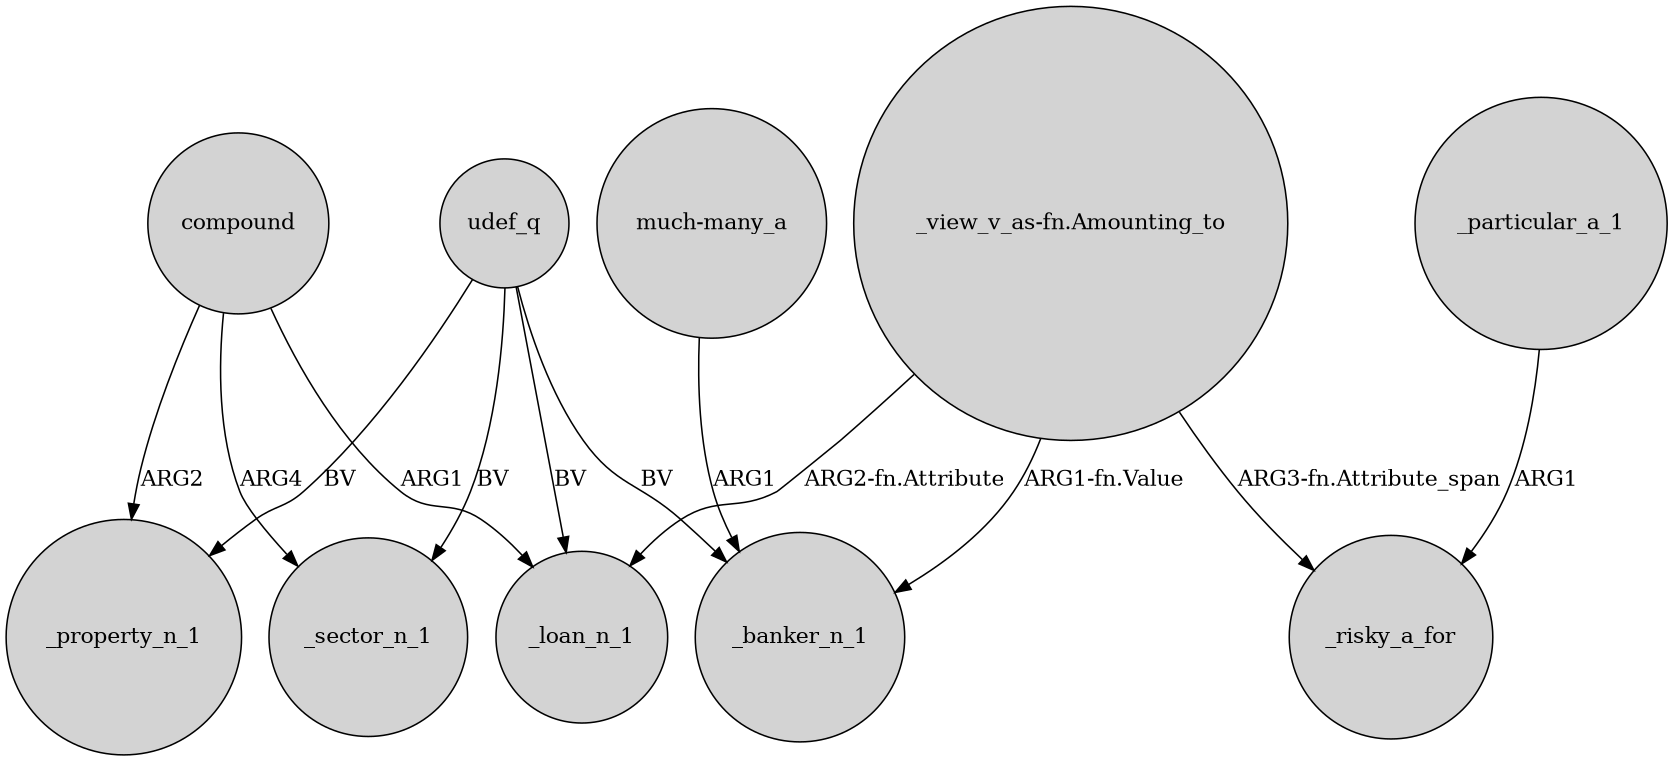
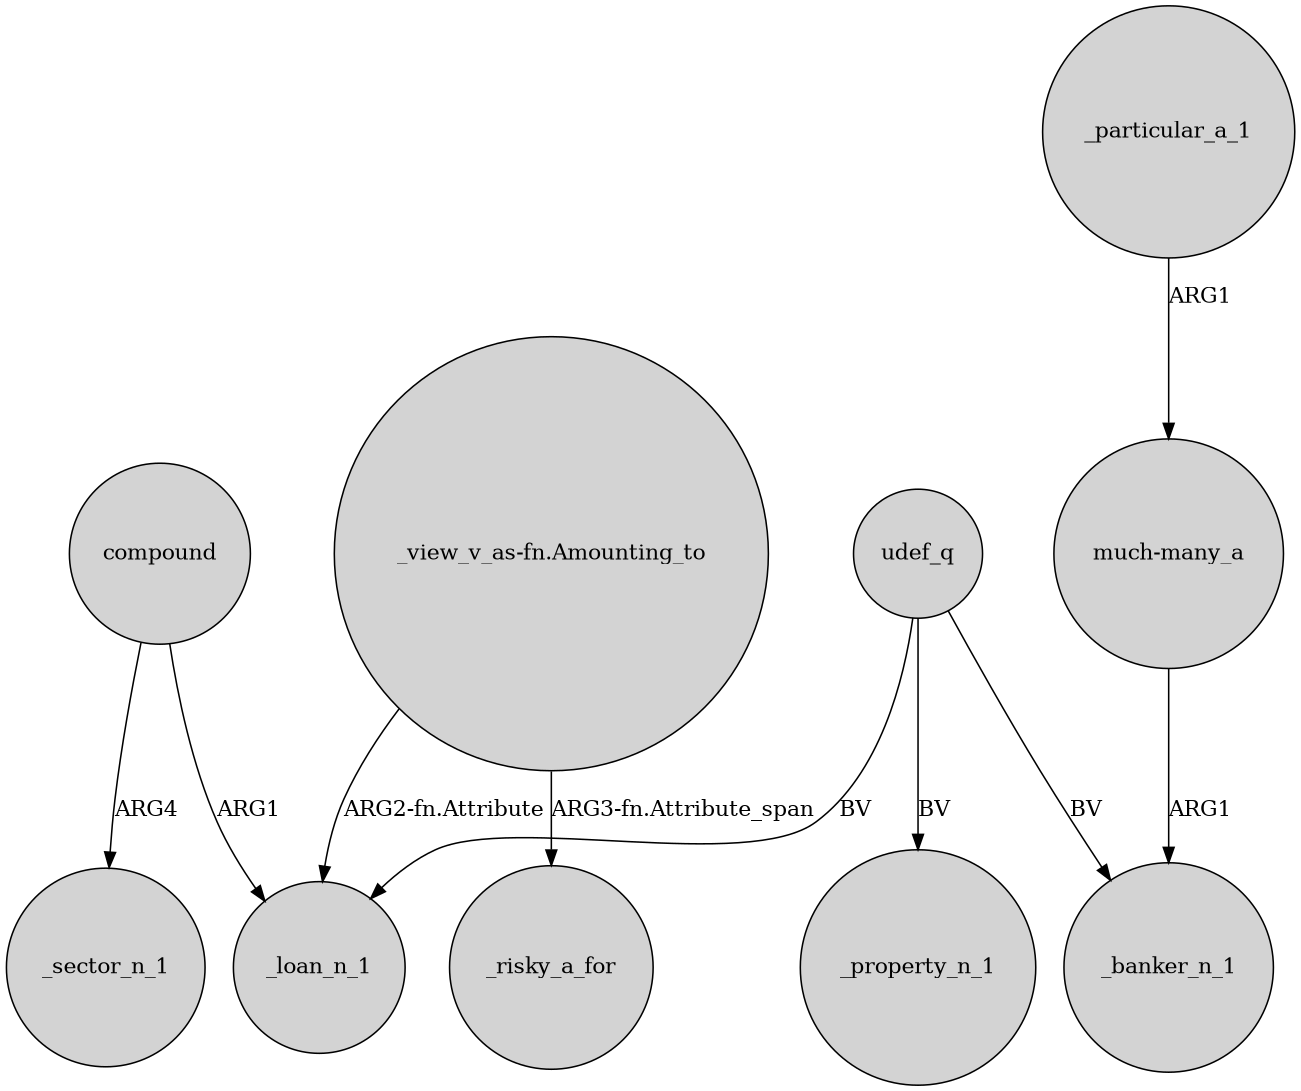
(161, 403) -> none
(490, 422) -> none
(1520, 456) -> (1169, 340)
(988, 523) -> none
